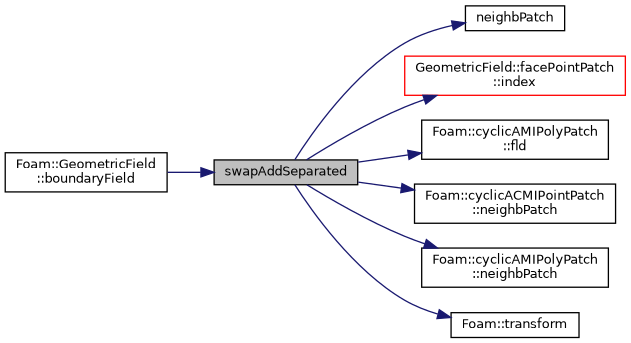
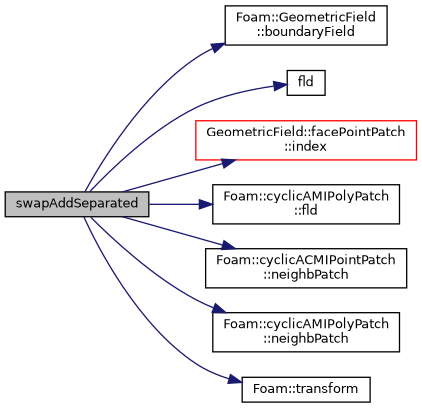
(515, 18) -> (306, 83)
(184, 172) -> (139, 111)
